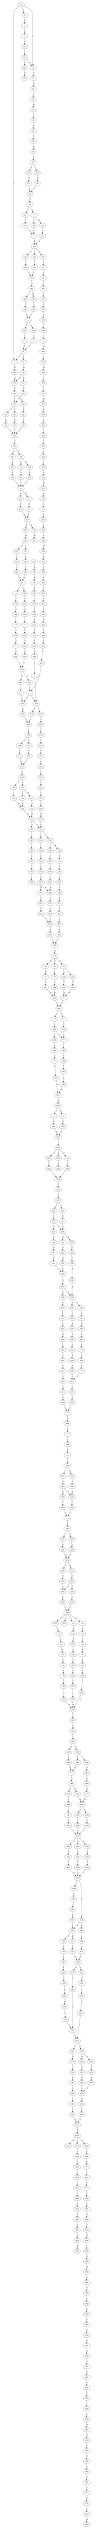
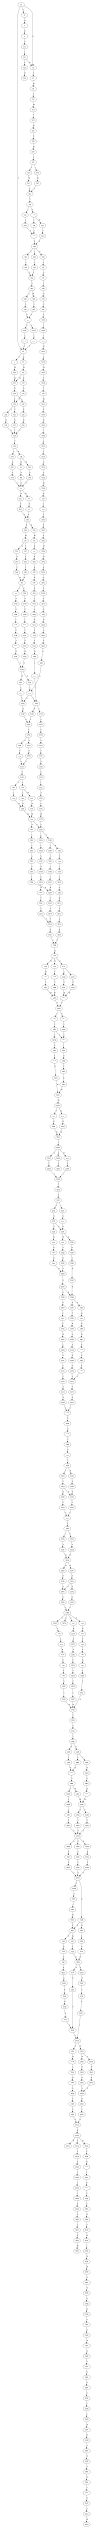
(13, 182) -> (18, 178)
none -> (34, 551)
